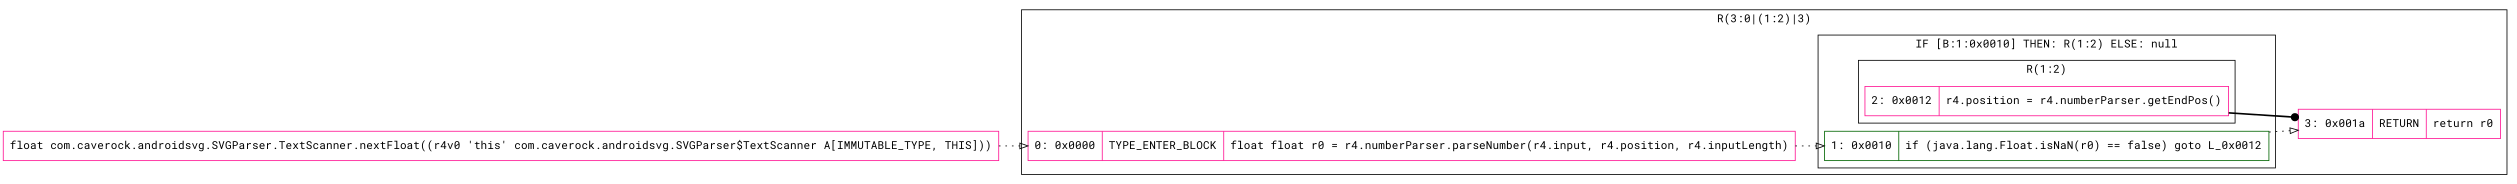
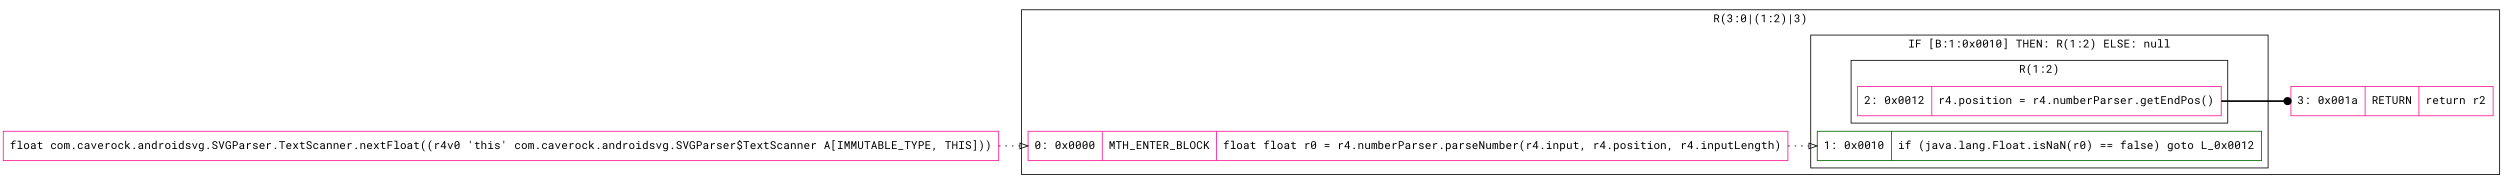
(2463, 124) -> (2456, 101)
(2281, 131) -> none
(1163, 146) -> (1159, 146)
